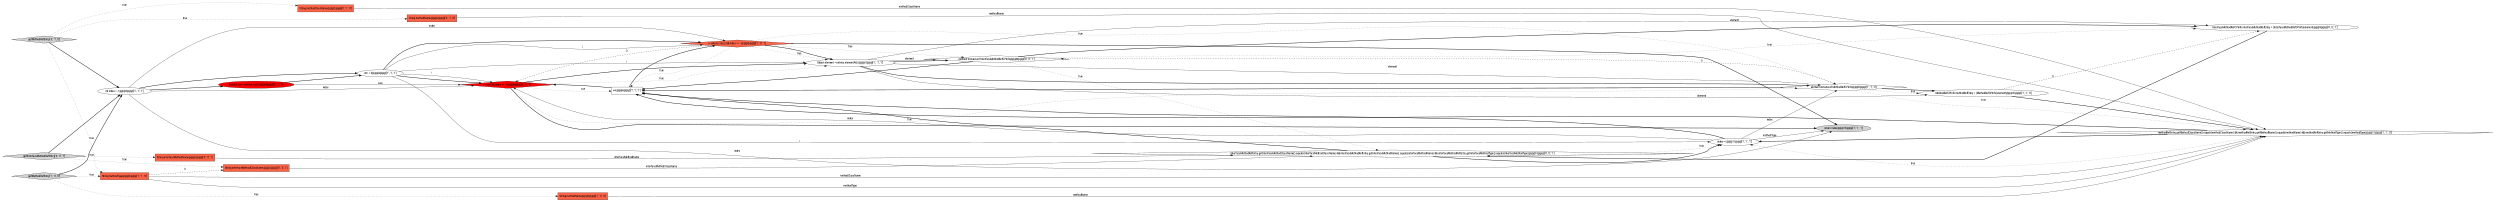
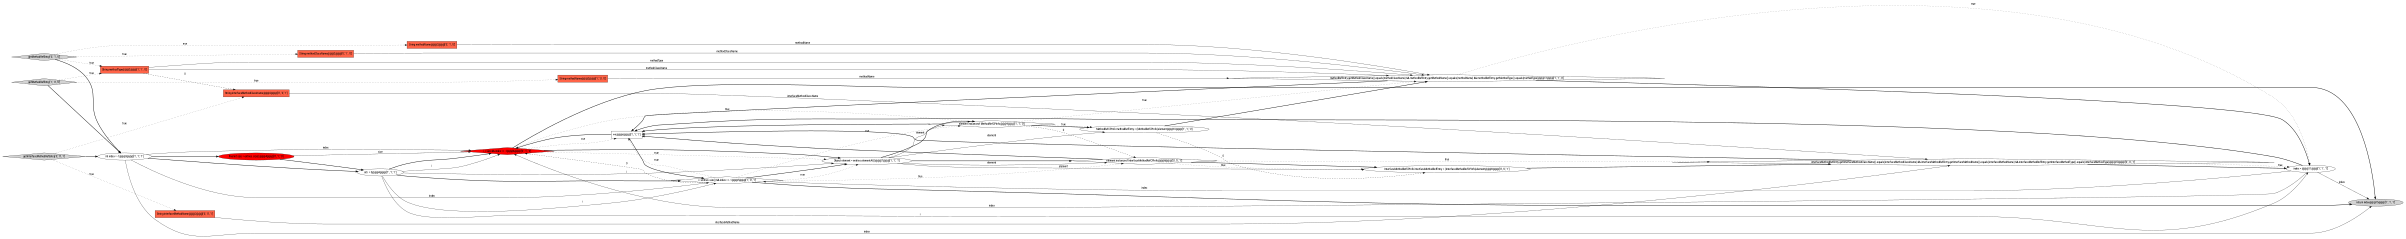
(737, 44) -> (727, 180)
(1788, 115) -> (1529, 191)
(1770, 135) -> (2342, 182)
